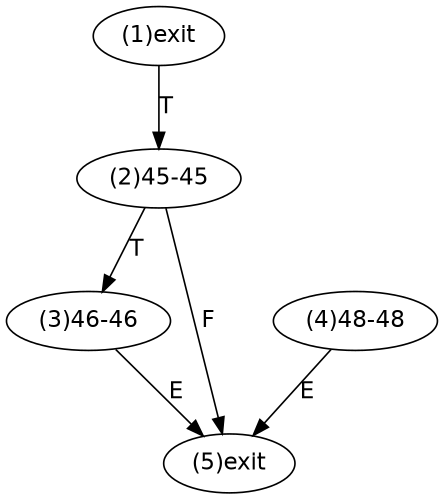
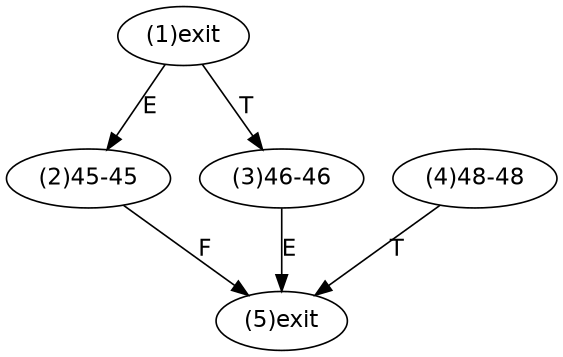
(166, 107) -> (151, 107)
(127, 242) -> (228, 100)
(308, 392) -> (397, 250)
